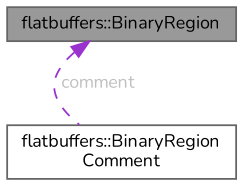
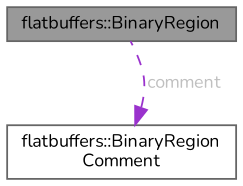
(55, 89) -> (143, 73)
